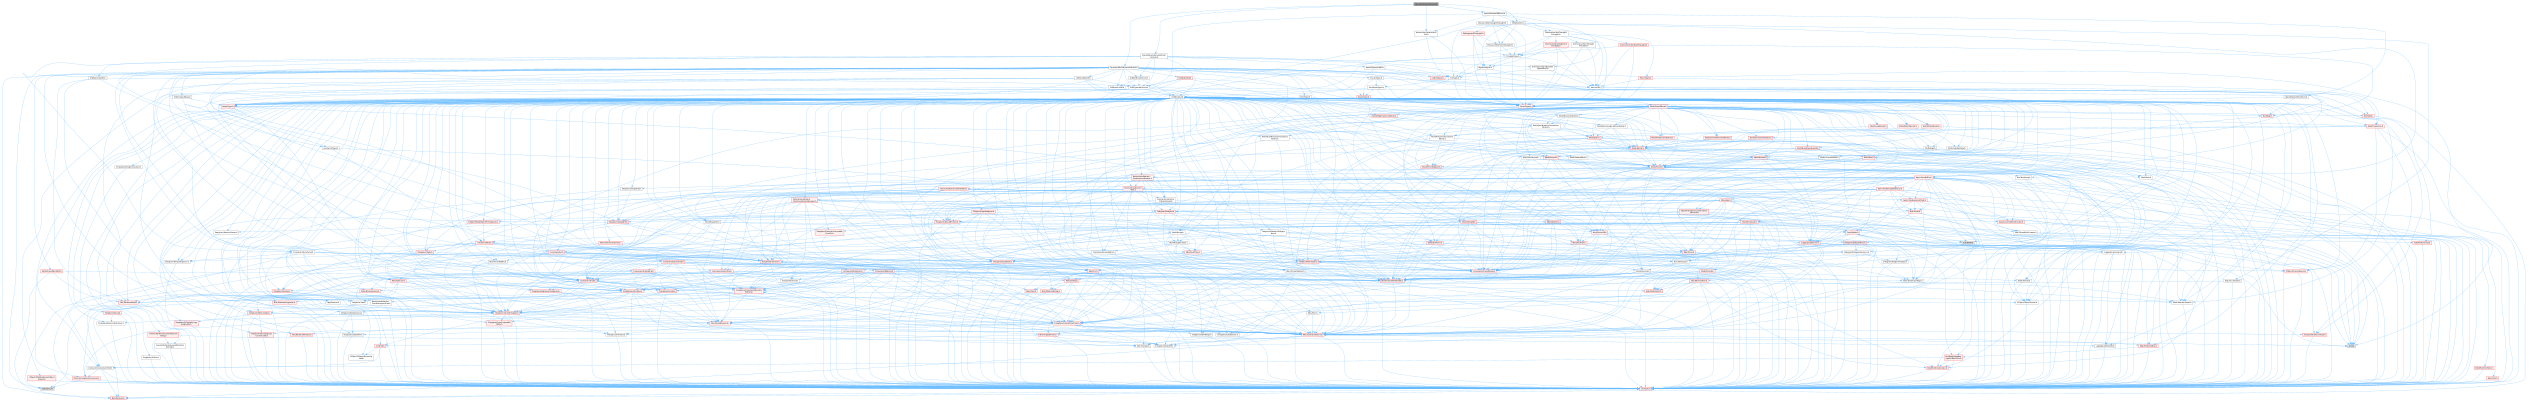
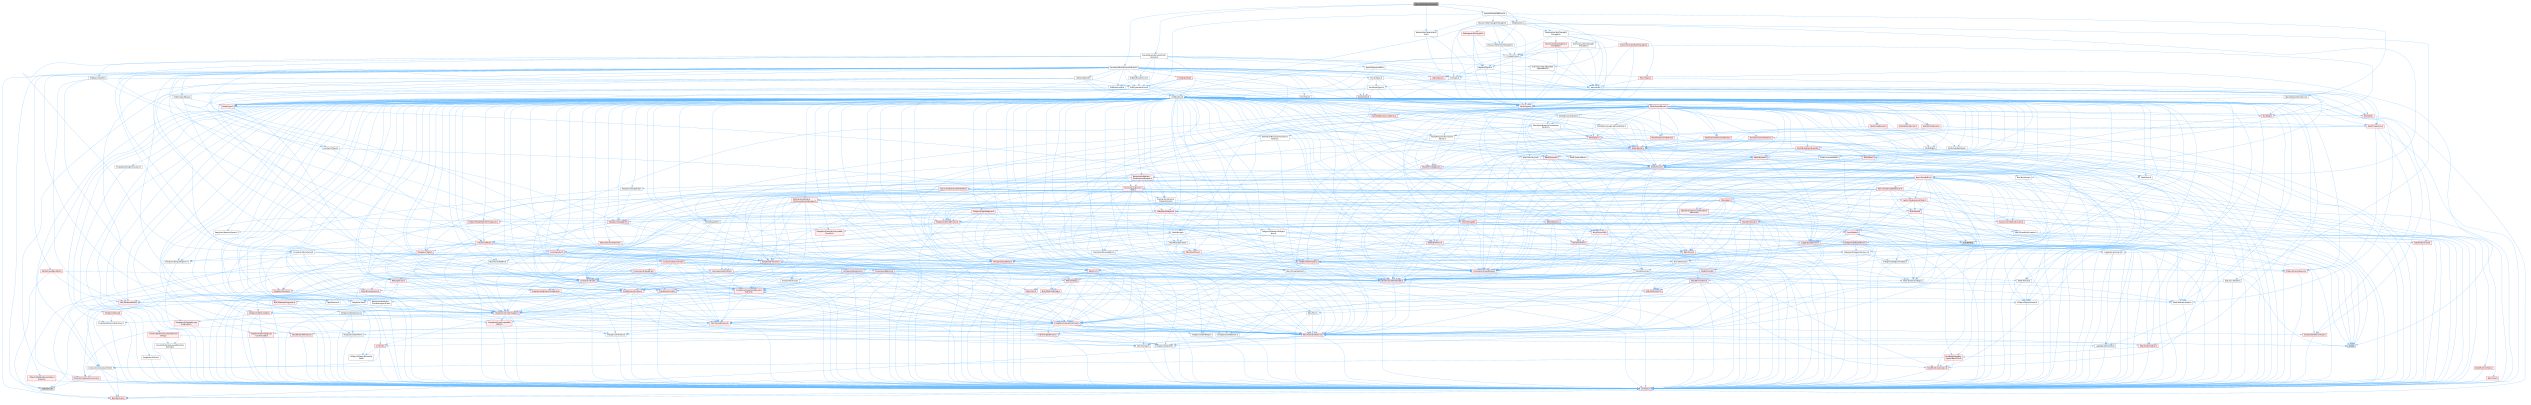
(1488, 38) -> (1459, 42)
